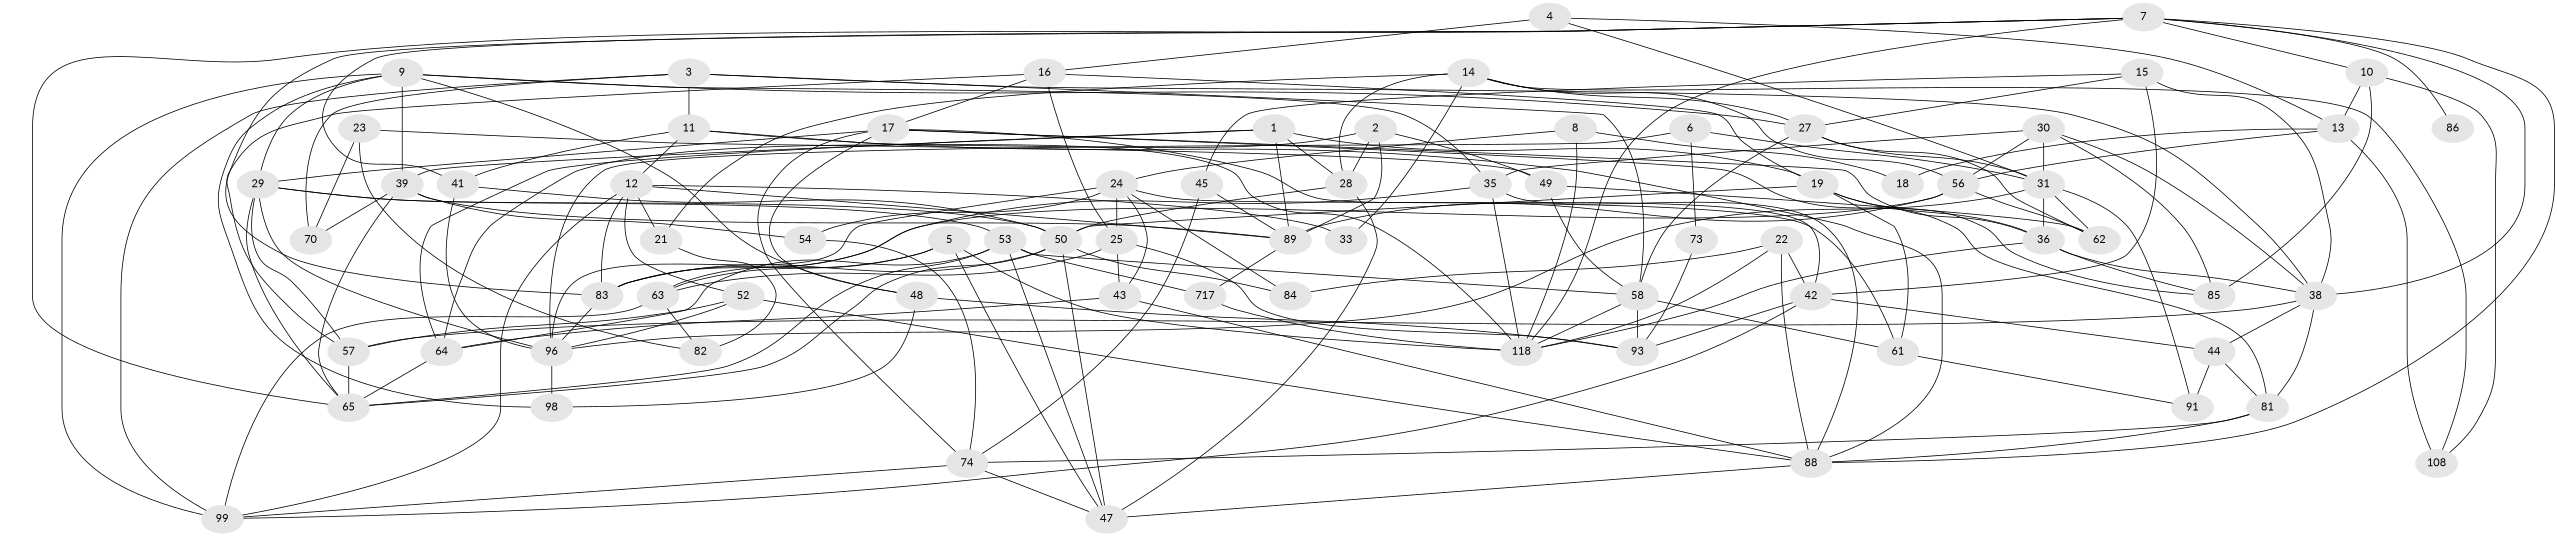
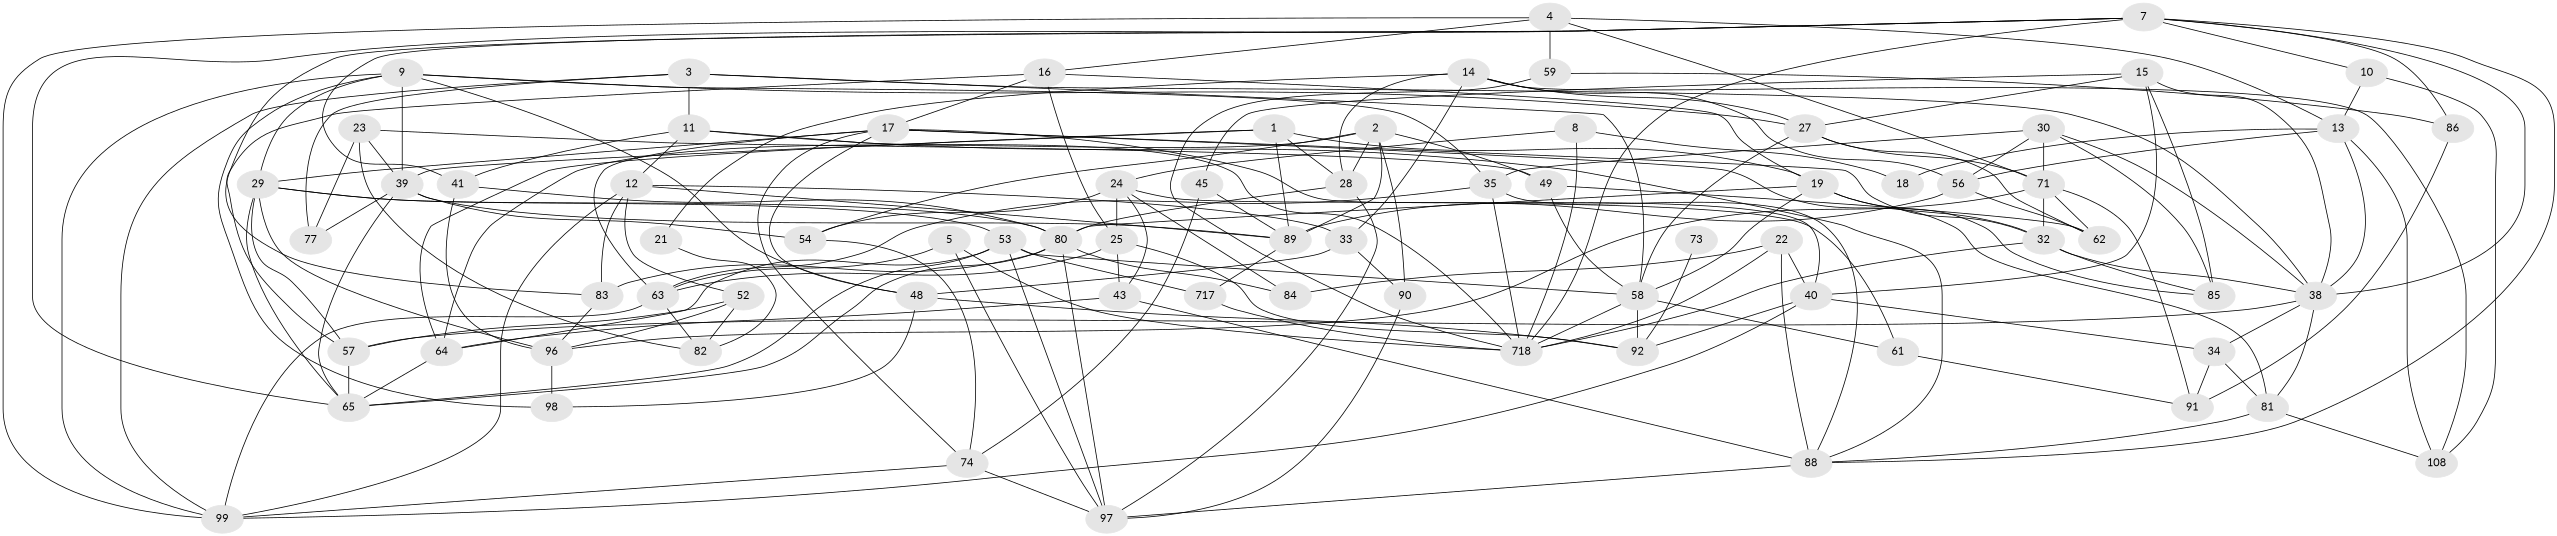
none -> (478, 28)
none -> (1550, 73)
(1690, 129) -> none
none -> (381, 157)
none -> (1086, 170)
none -> (602, 173)
(2044, 184) -> (2044, 184)
(2331, 198) -> (2187, 182)
(646, 212) -> none
(1443, 214) -> none
none -> (2365, 218)
(311, 240) -> (311, 240)
(1061, 240) -> (1061, 240)
(2044, 240) -> (2044, 240)
(839, 250) -> none
(1904, 251) -> (1733, 247)
(775, 267) -> none
none -> (1144, 275)
none -> (1405, 296)
(1811, 296) -> (1811, 296)
none -> (2350, 303)
(1521, 352) -> (1521, 352)
(1638, 352) -> (1638, 352)
(2214, 352) -> (2214, 352)
(1277, 384) -> (719, 328)
(1619, 448) -> (2352, 436)
(1107, 519) -> (1107, 519)
